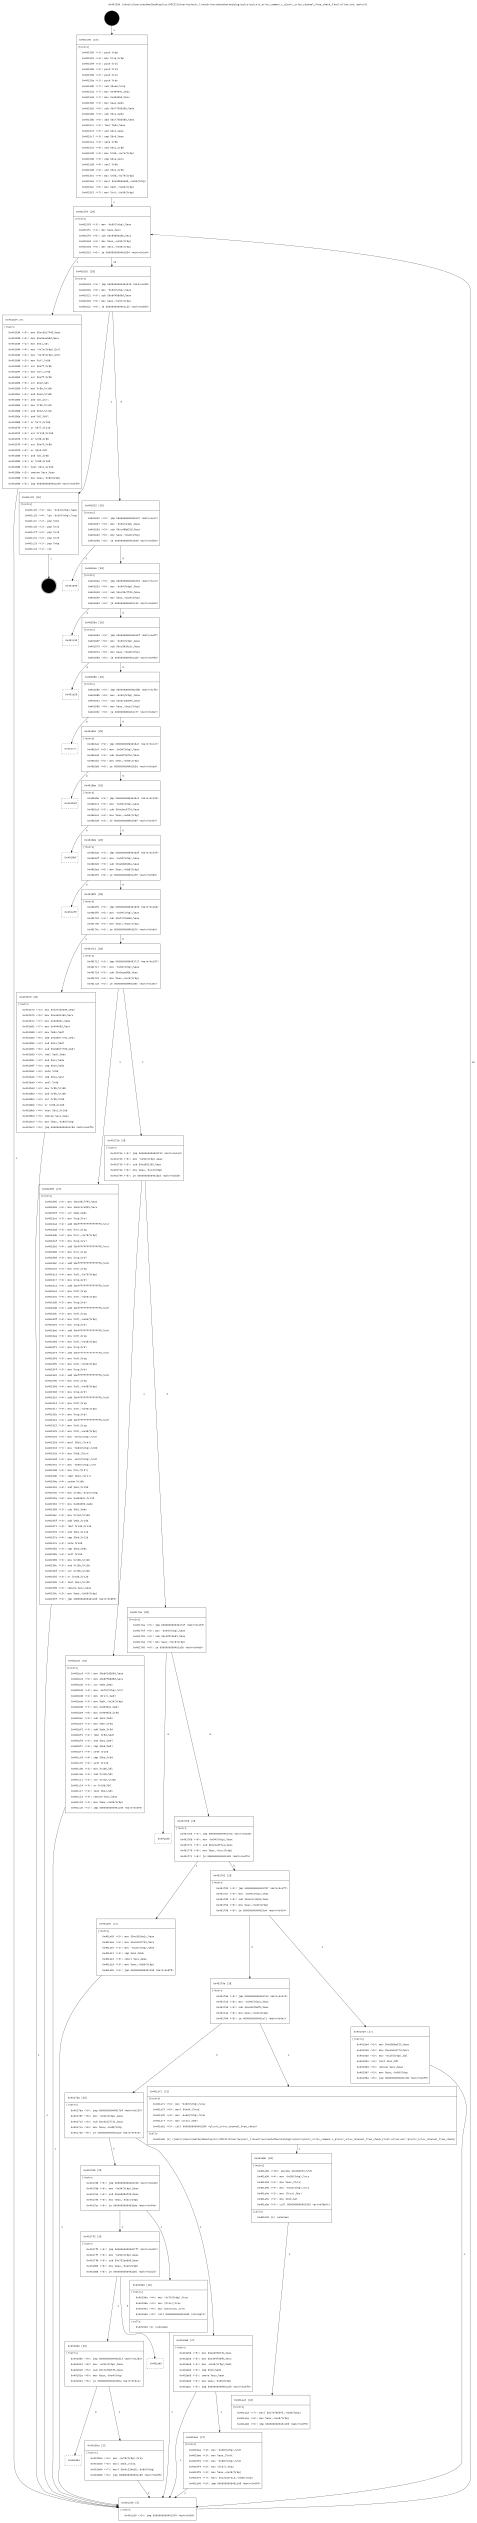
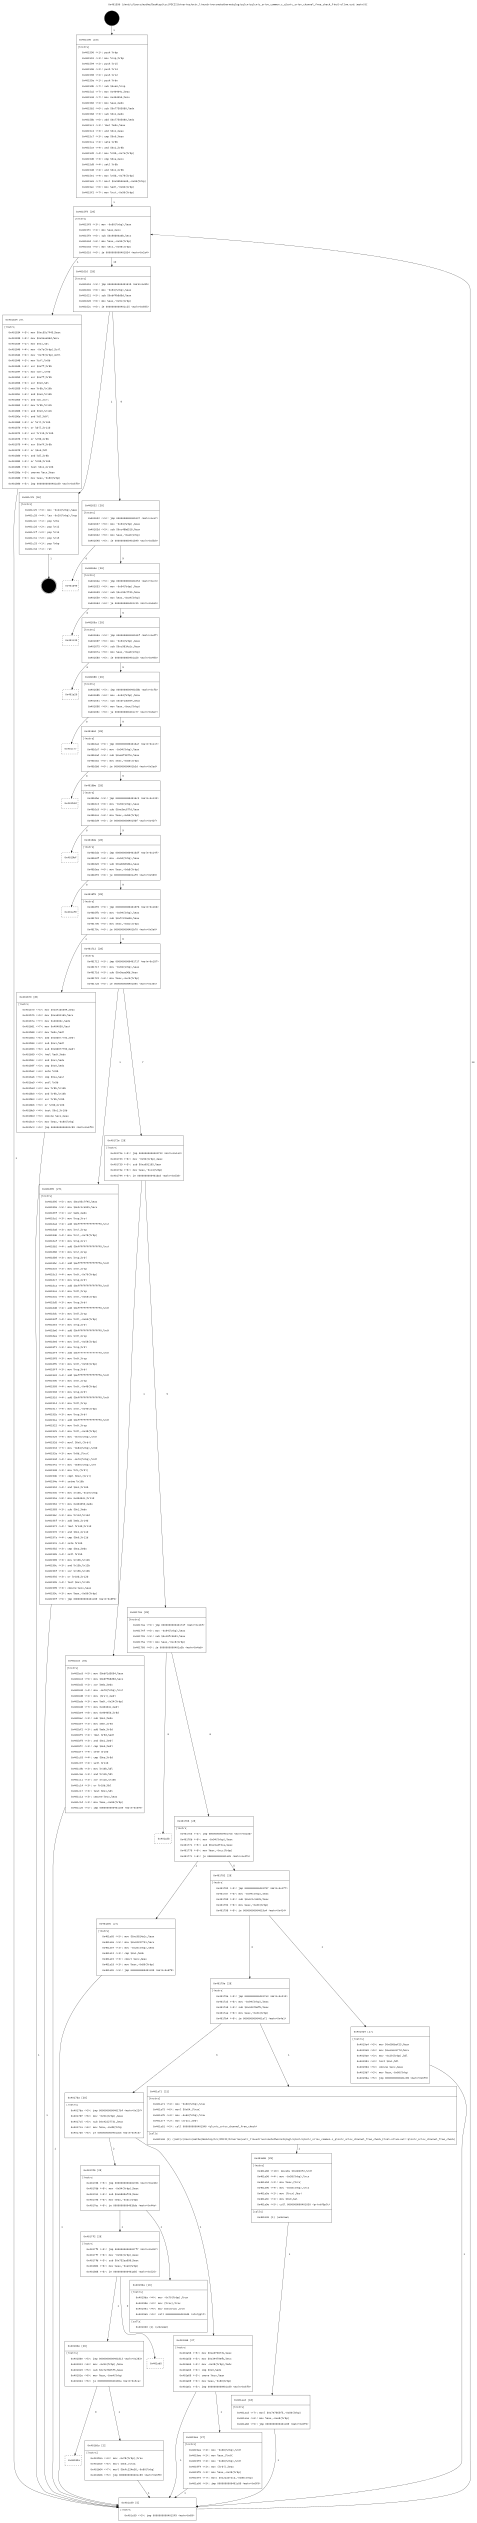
(170, 2414) -> (261, 2491)
